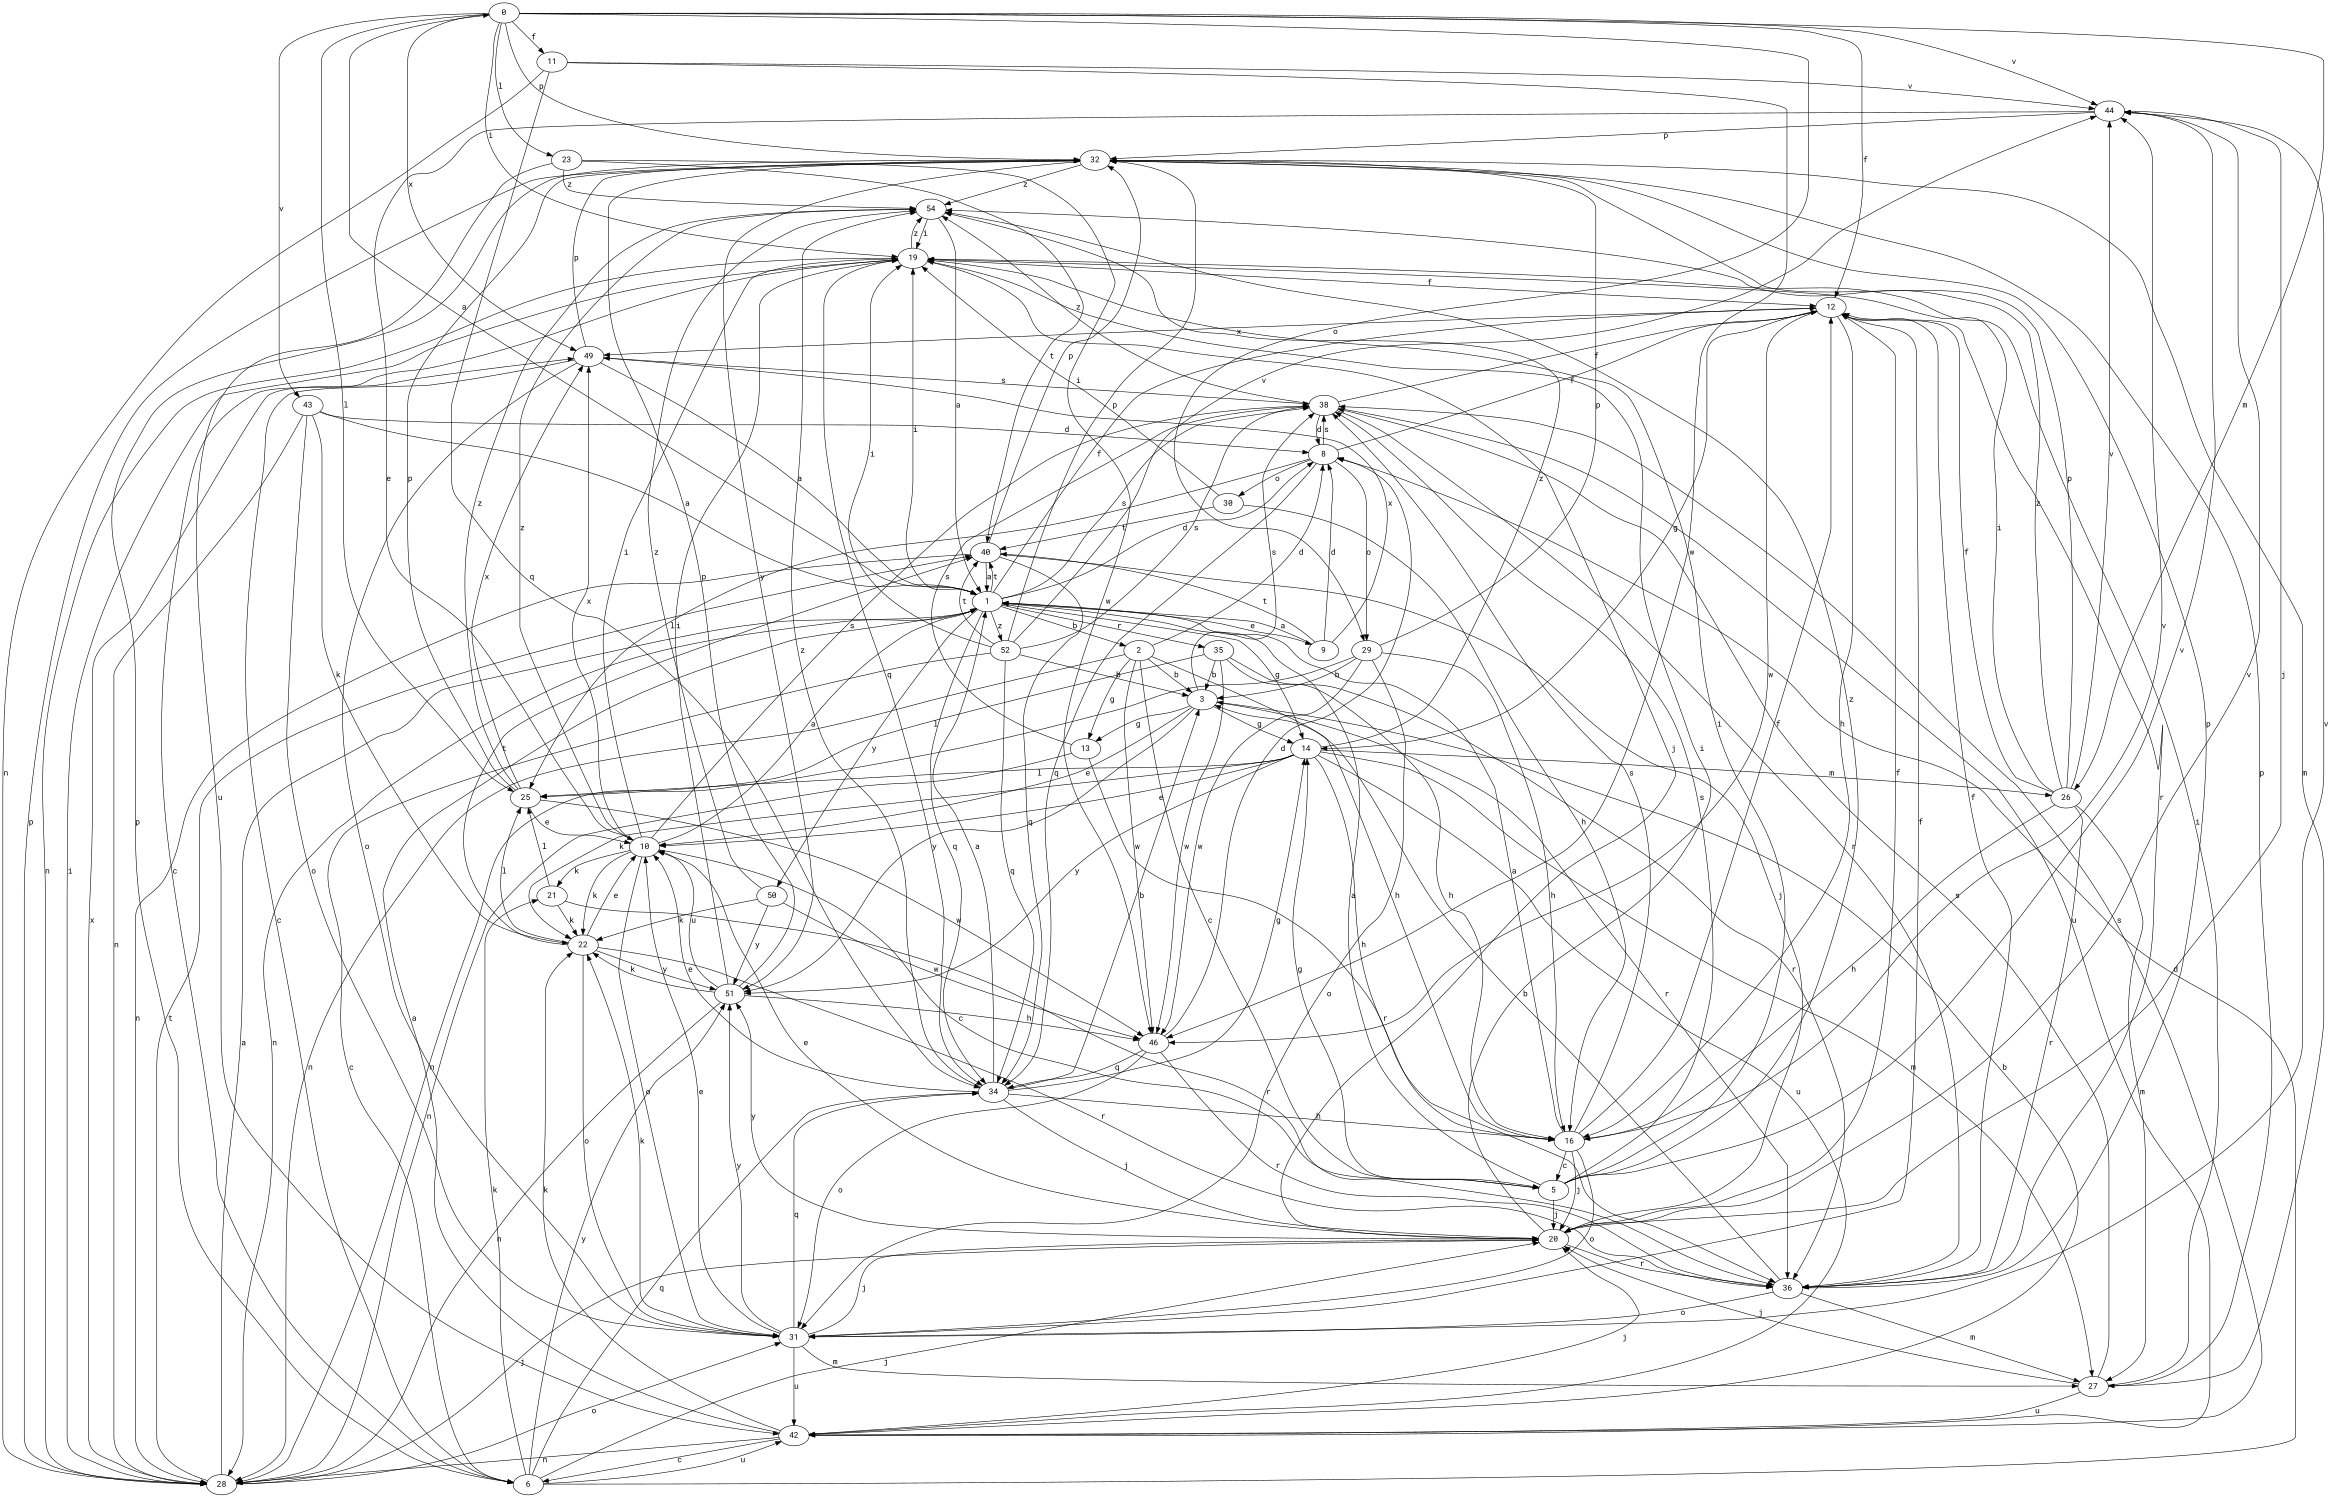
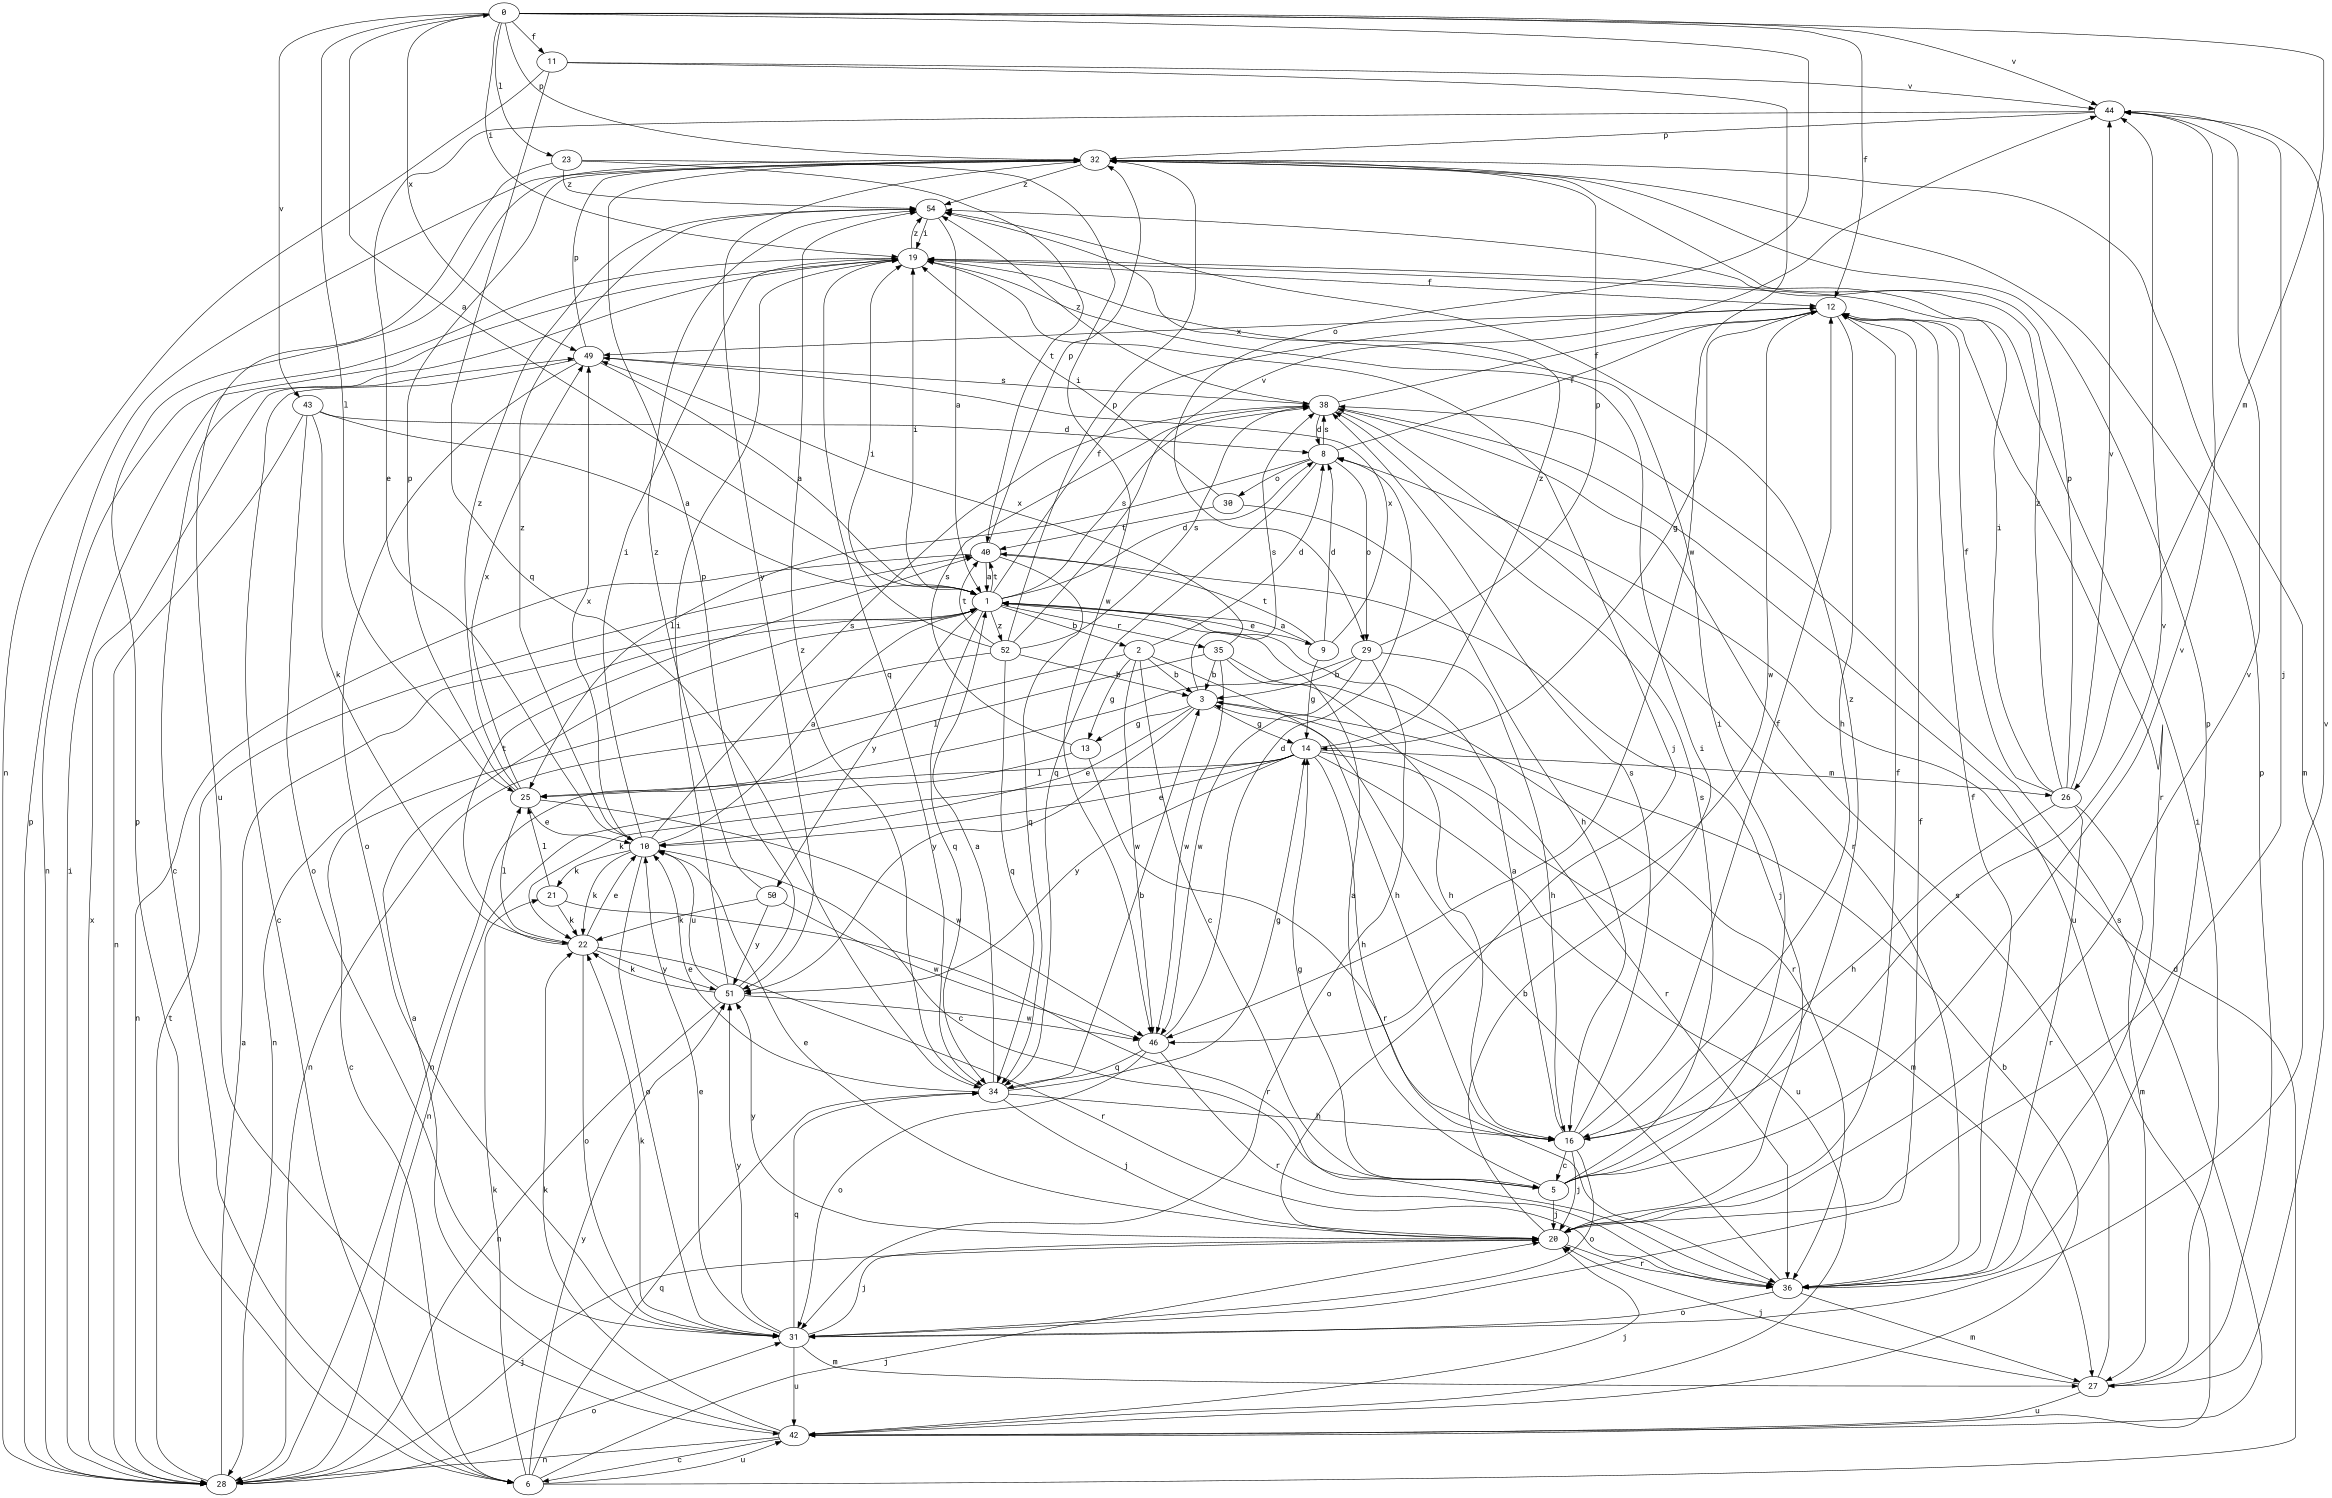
none -> (942, 492)
(1177, 630) -> (1310, 696)
(1029, 1019) -> (1029, 1019)
